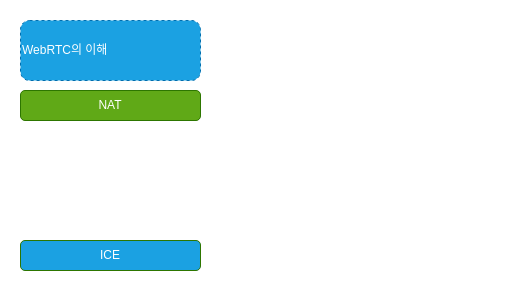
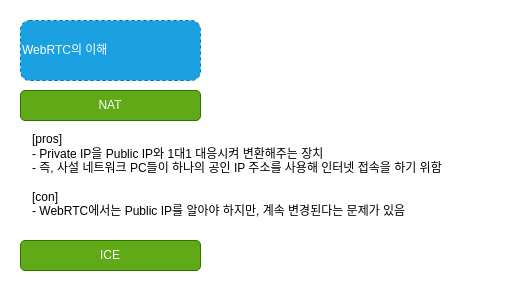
none -> (261, 176)
(111, 256) -> (111, 256)
